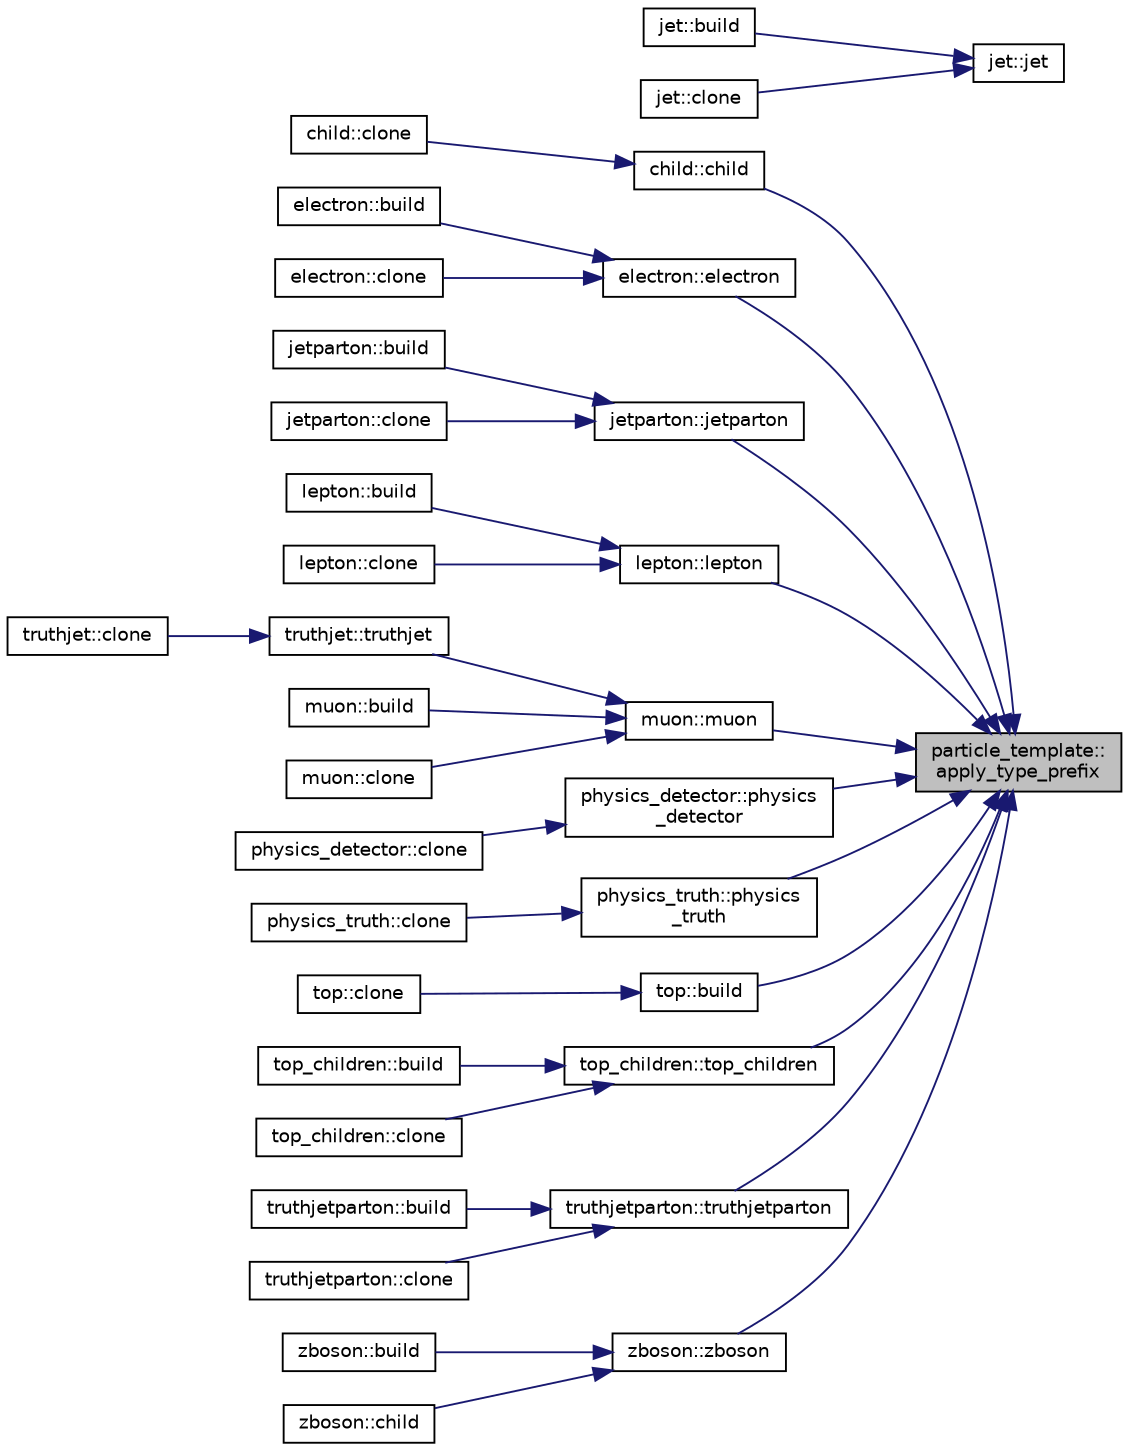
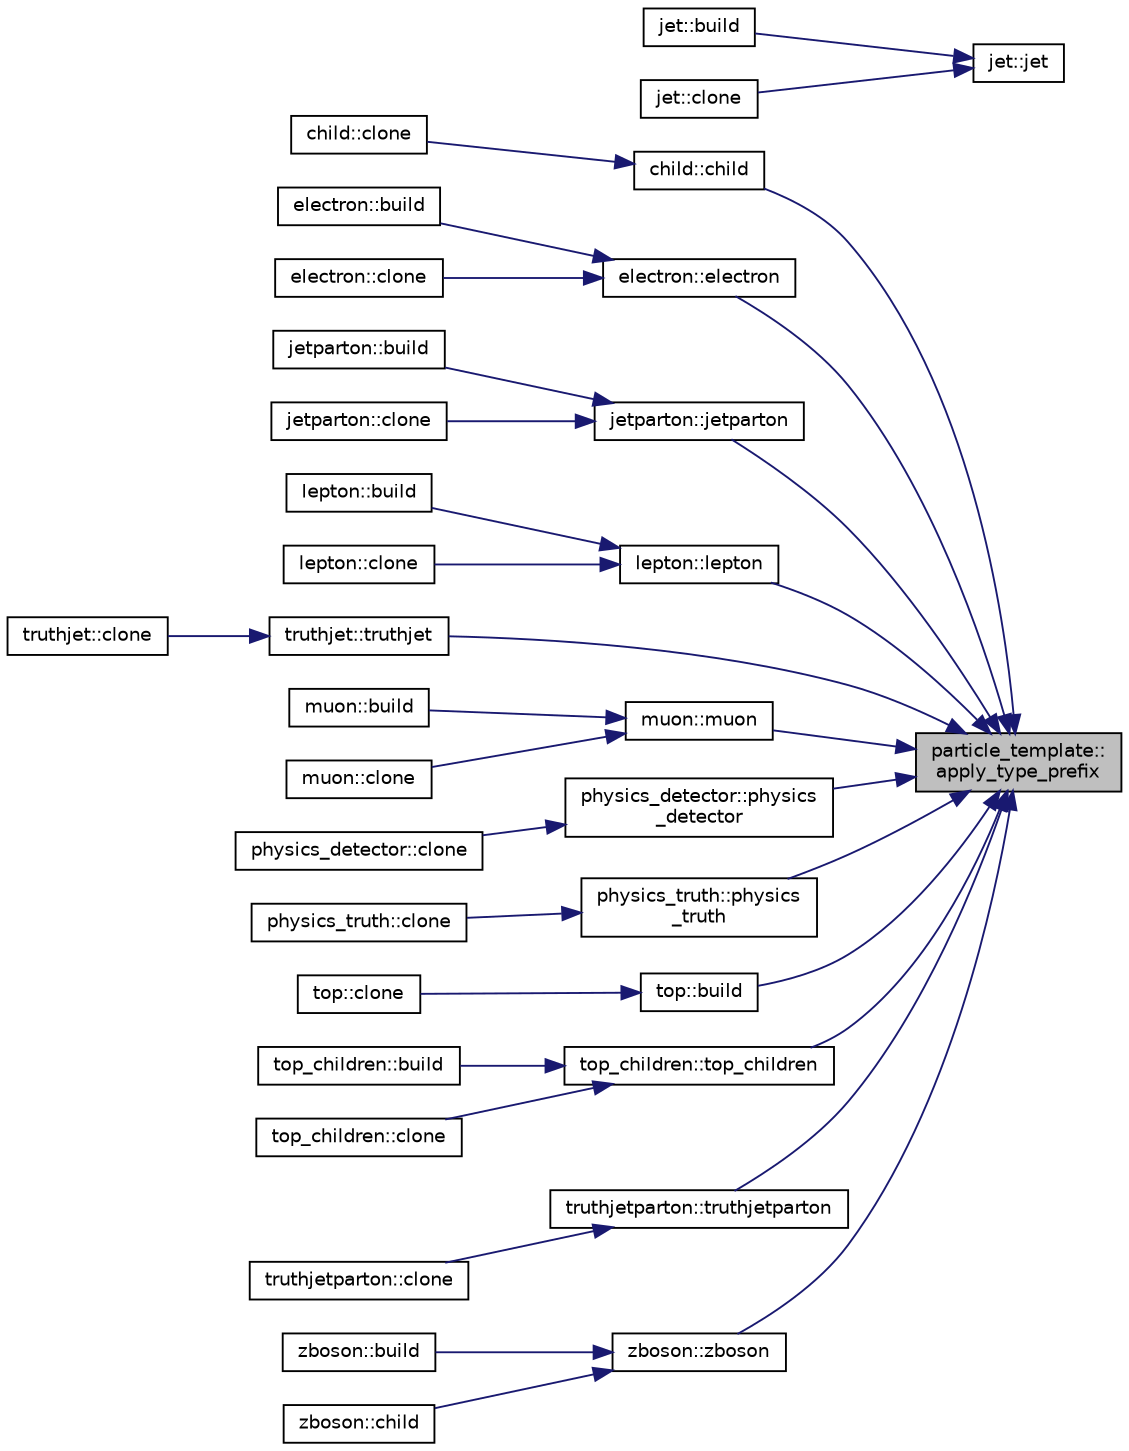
(520, 676) -> (704, 656)
(359, 1209) -> none
